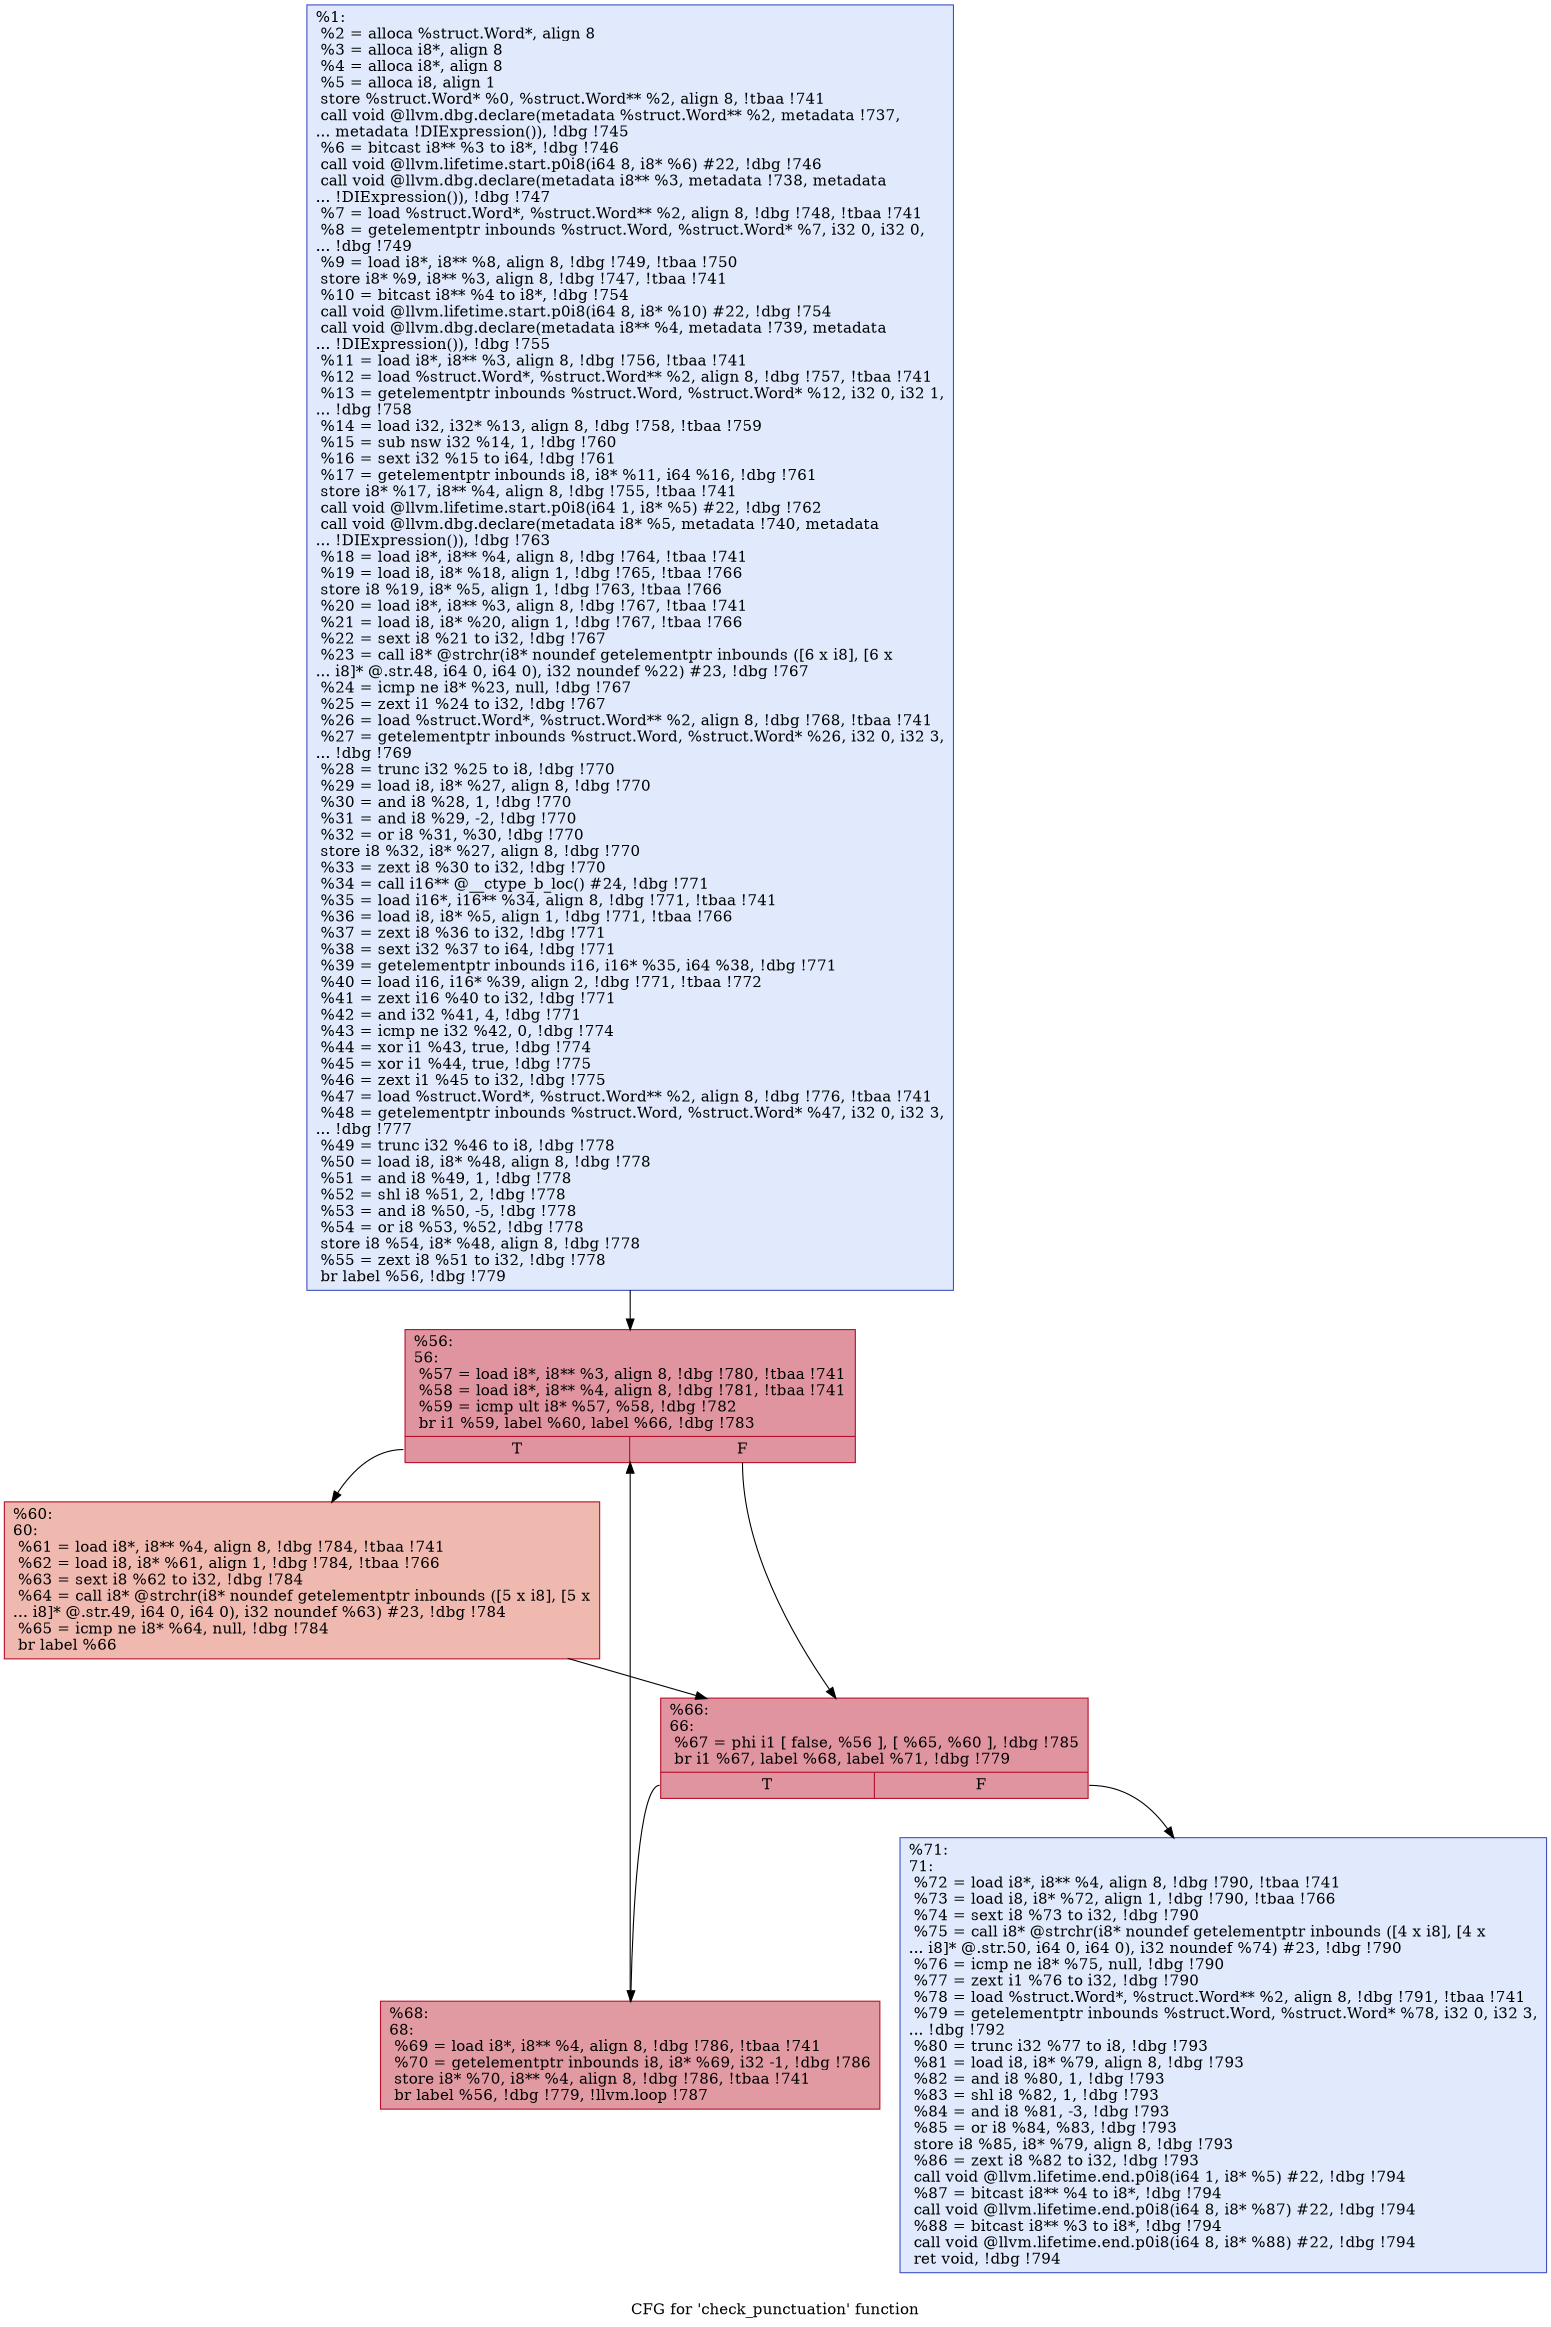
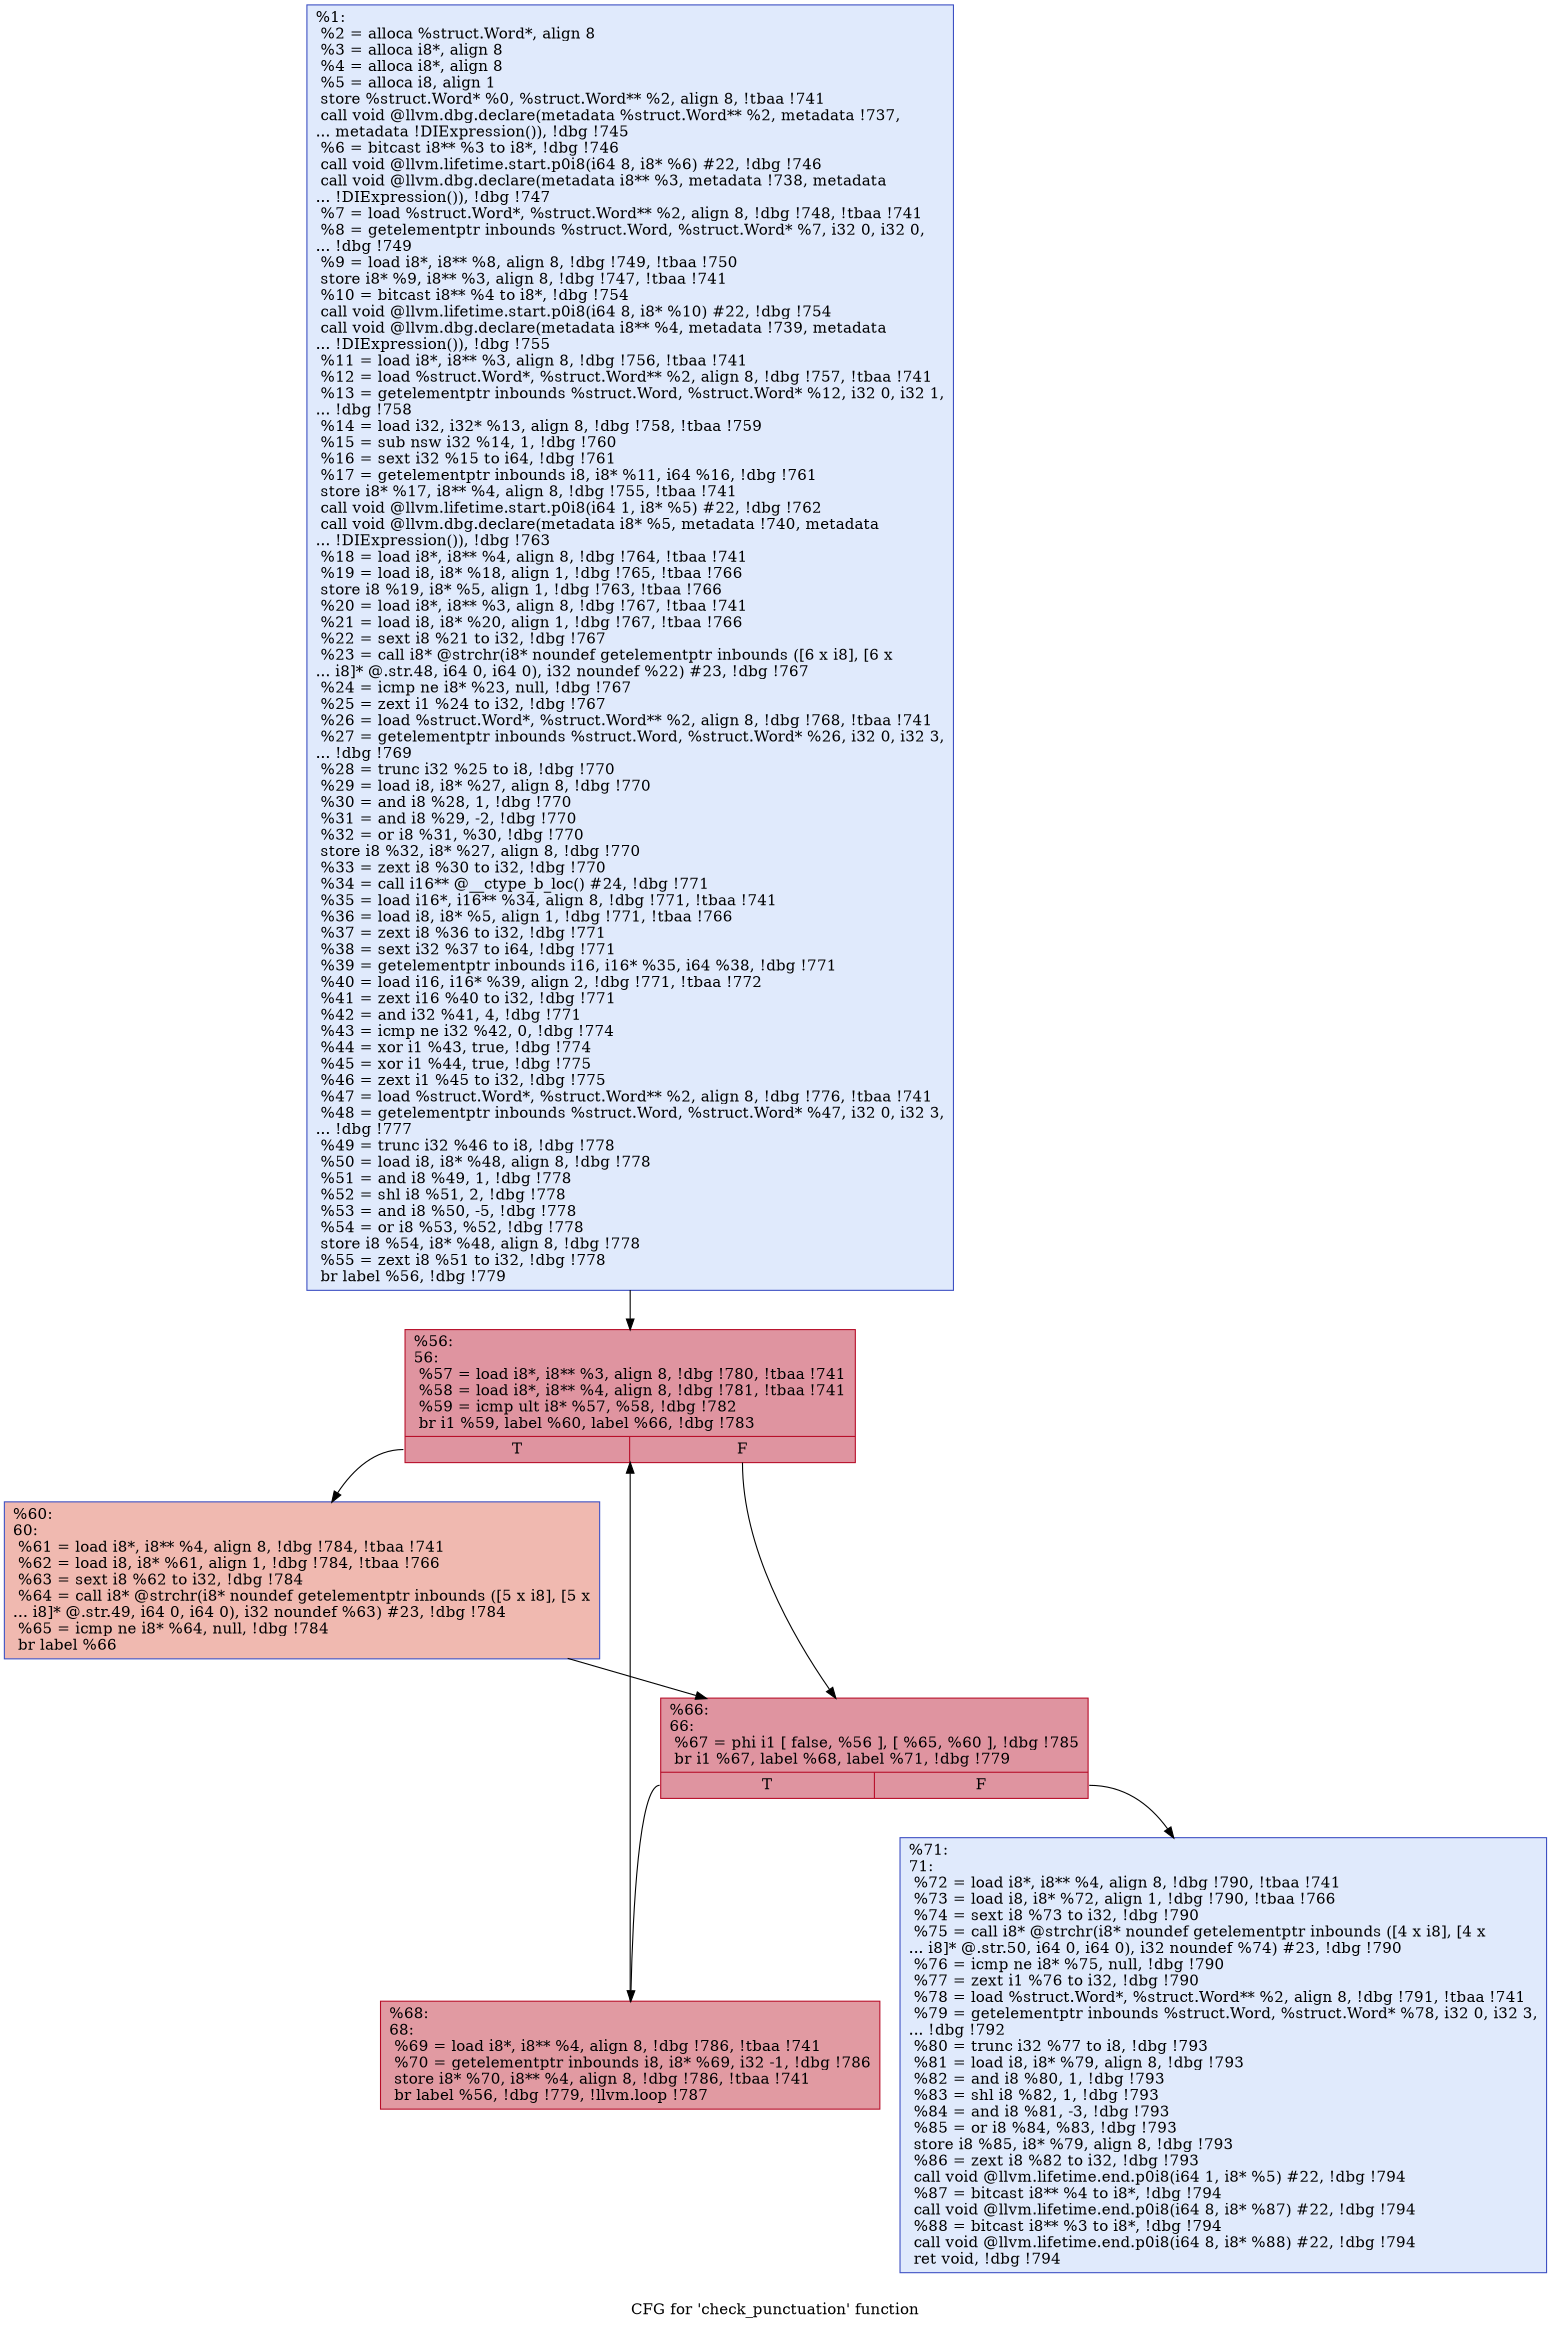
(302, 1580) -> (302, 1580)
